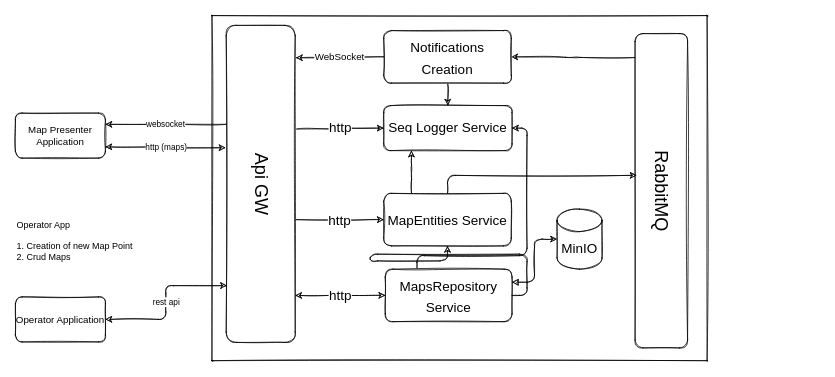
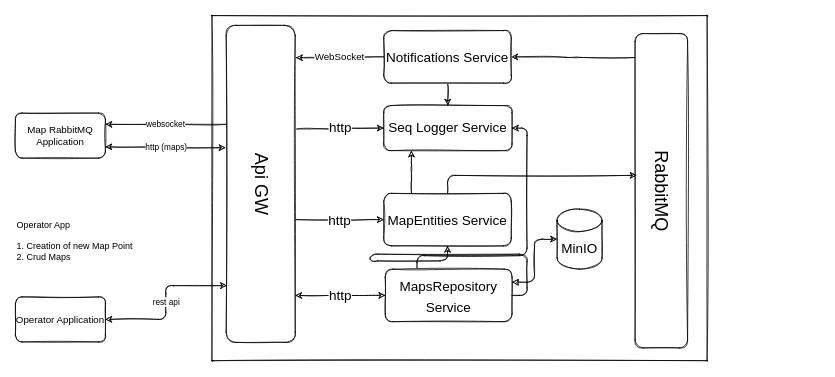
(447, 57) -> (447, 57)
(60, 135) -> (60, 135)
